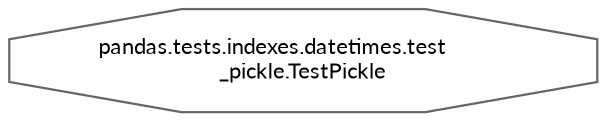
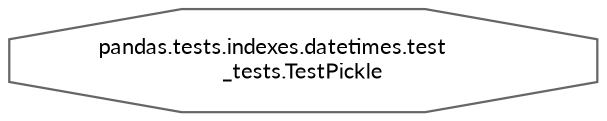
(303, 61) -> (303, 61)
